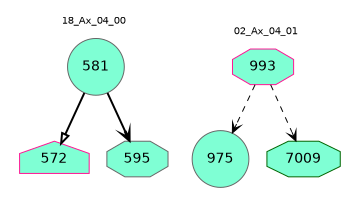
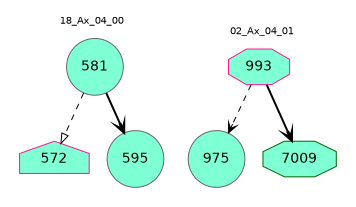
(281, 108) -> (277, 108)
(75, 114) -> (74, 114)
(137, 159) -> (135, 159)
